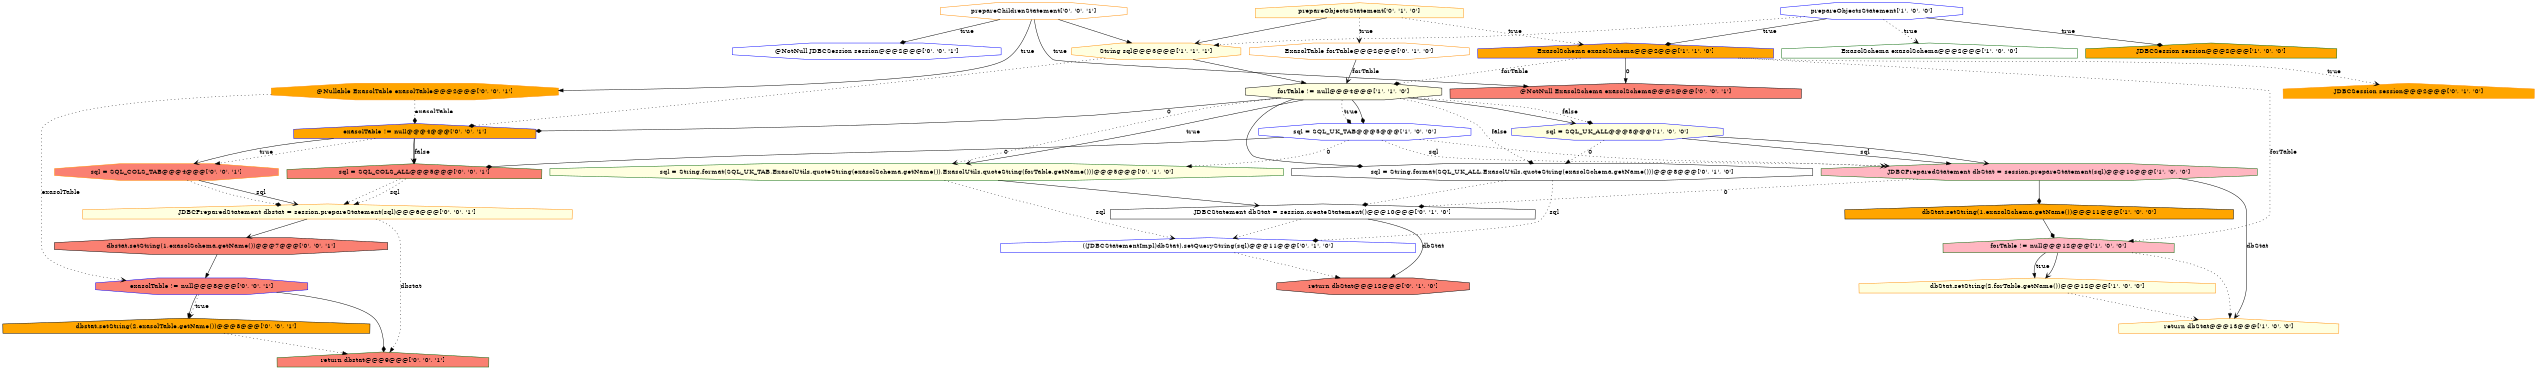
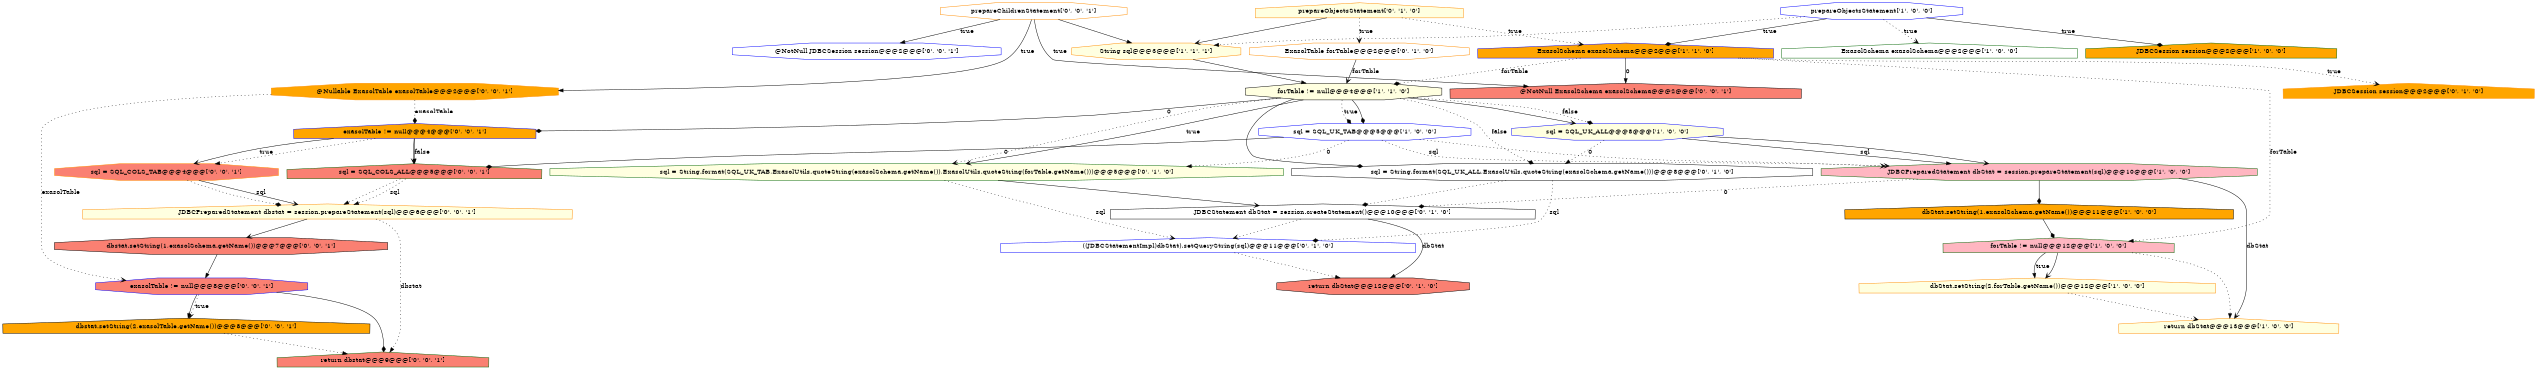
(952, 31) -> (952, 31)
(790, 93) -> none
